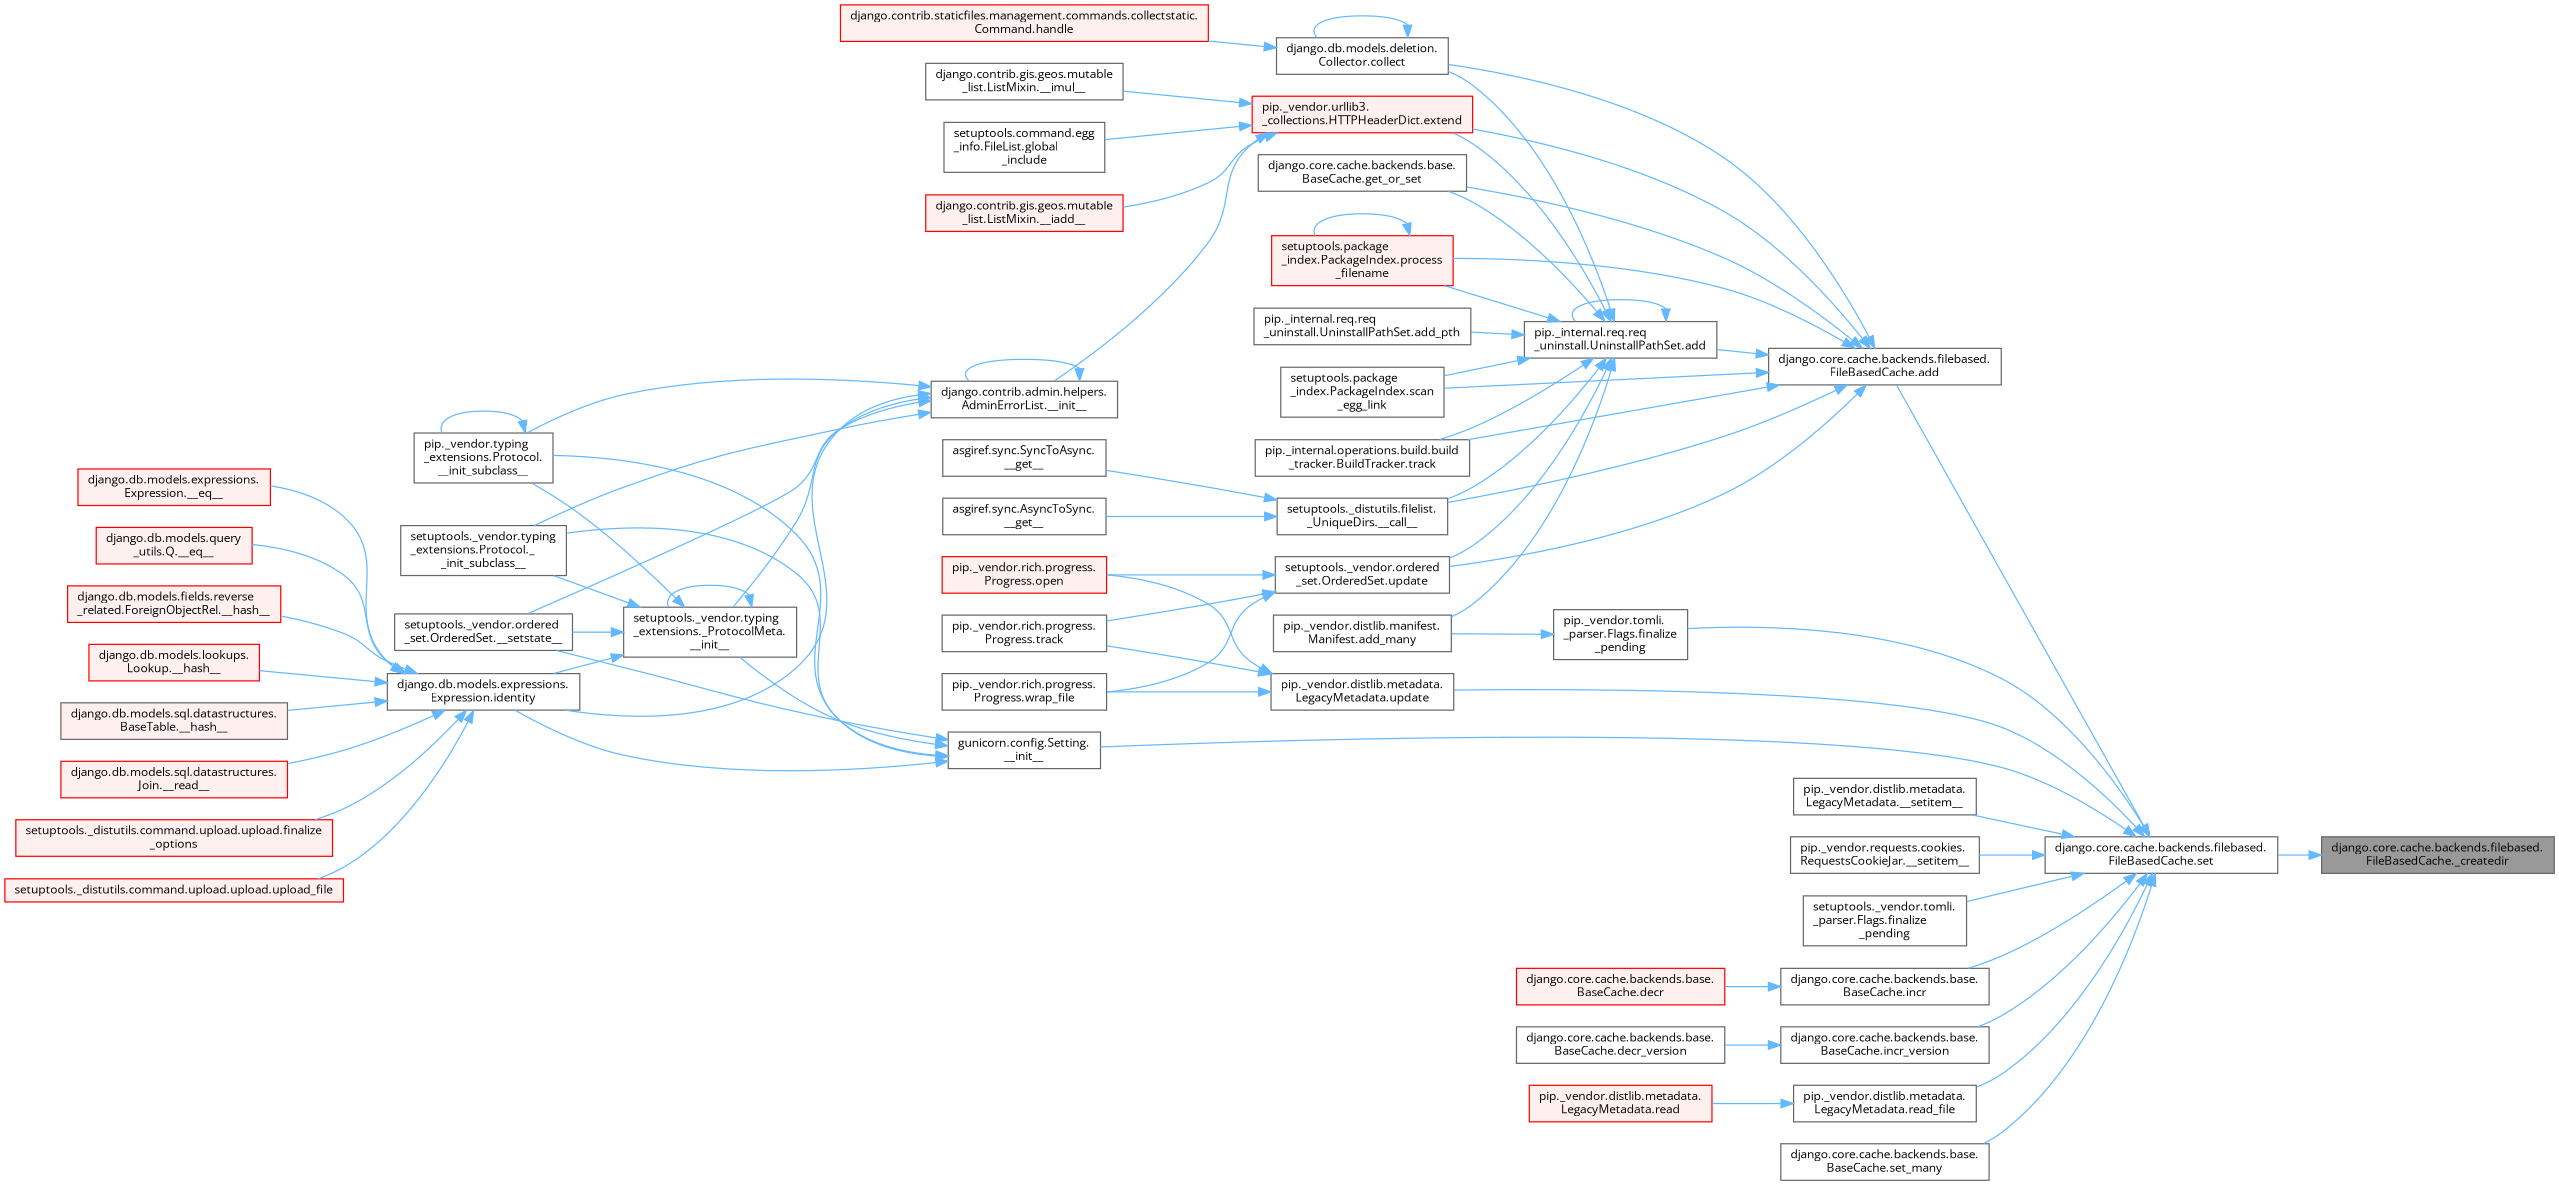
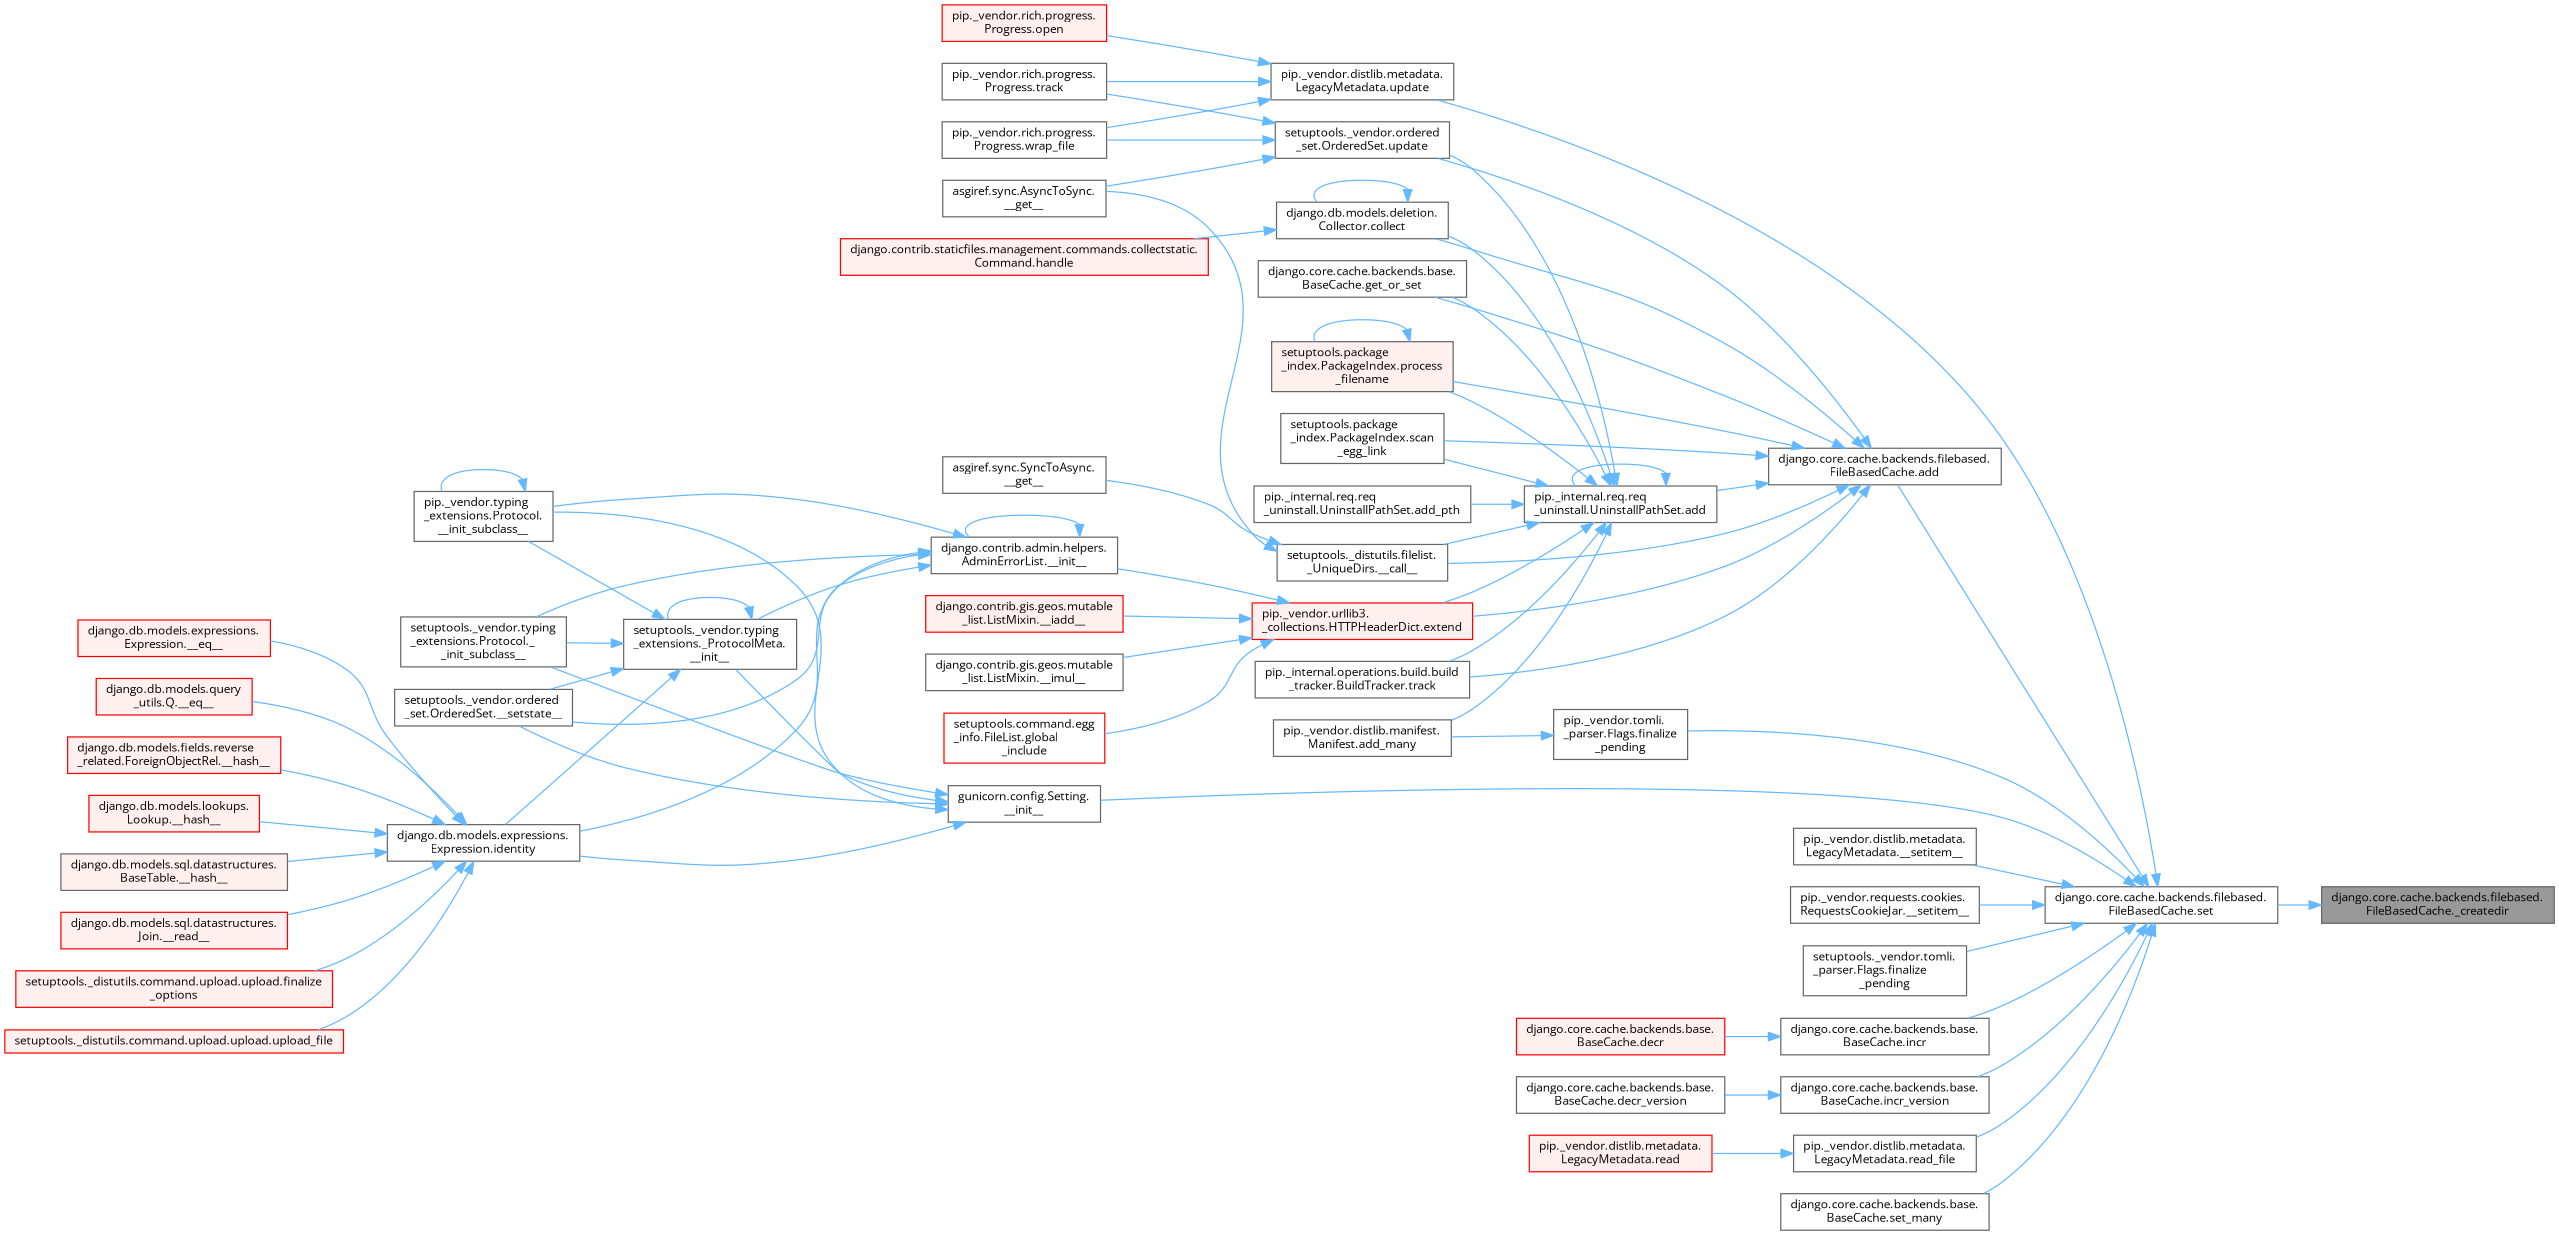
(1024, 147) -> (1024, 738)
(1362, 261) -> (1362, 367)
(1185, 575) -> (1185, 173)
